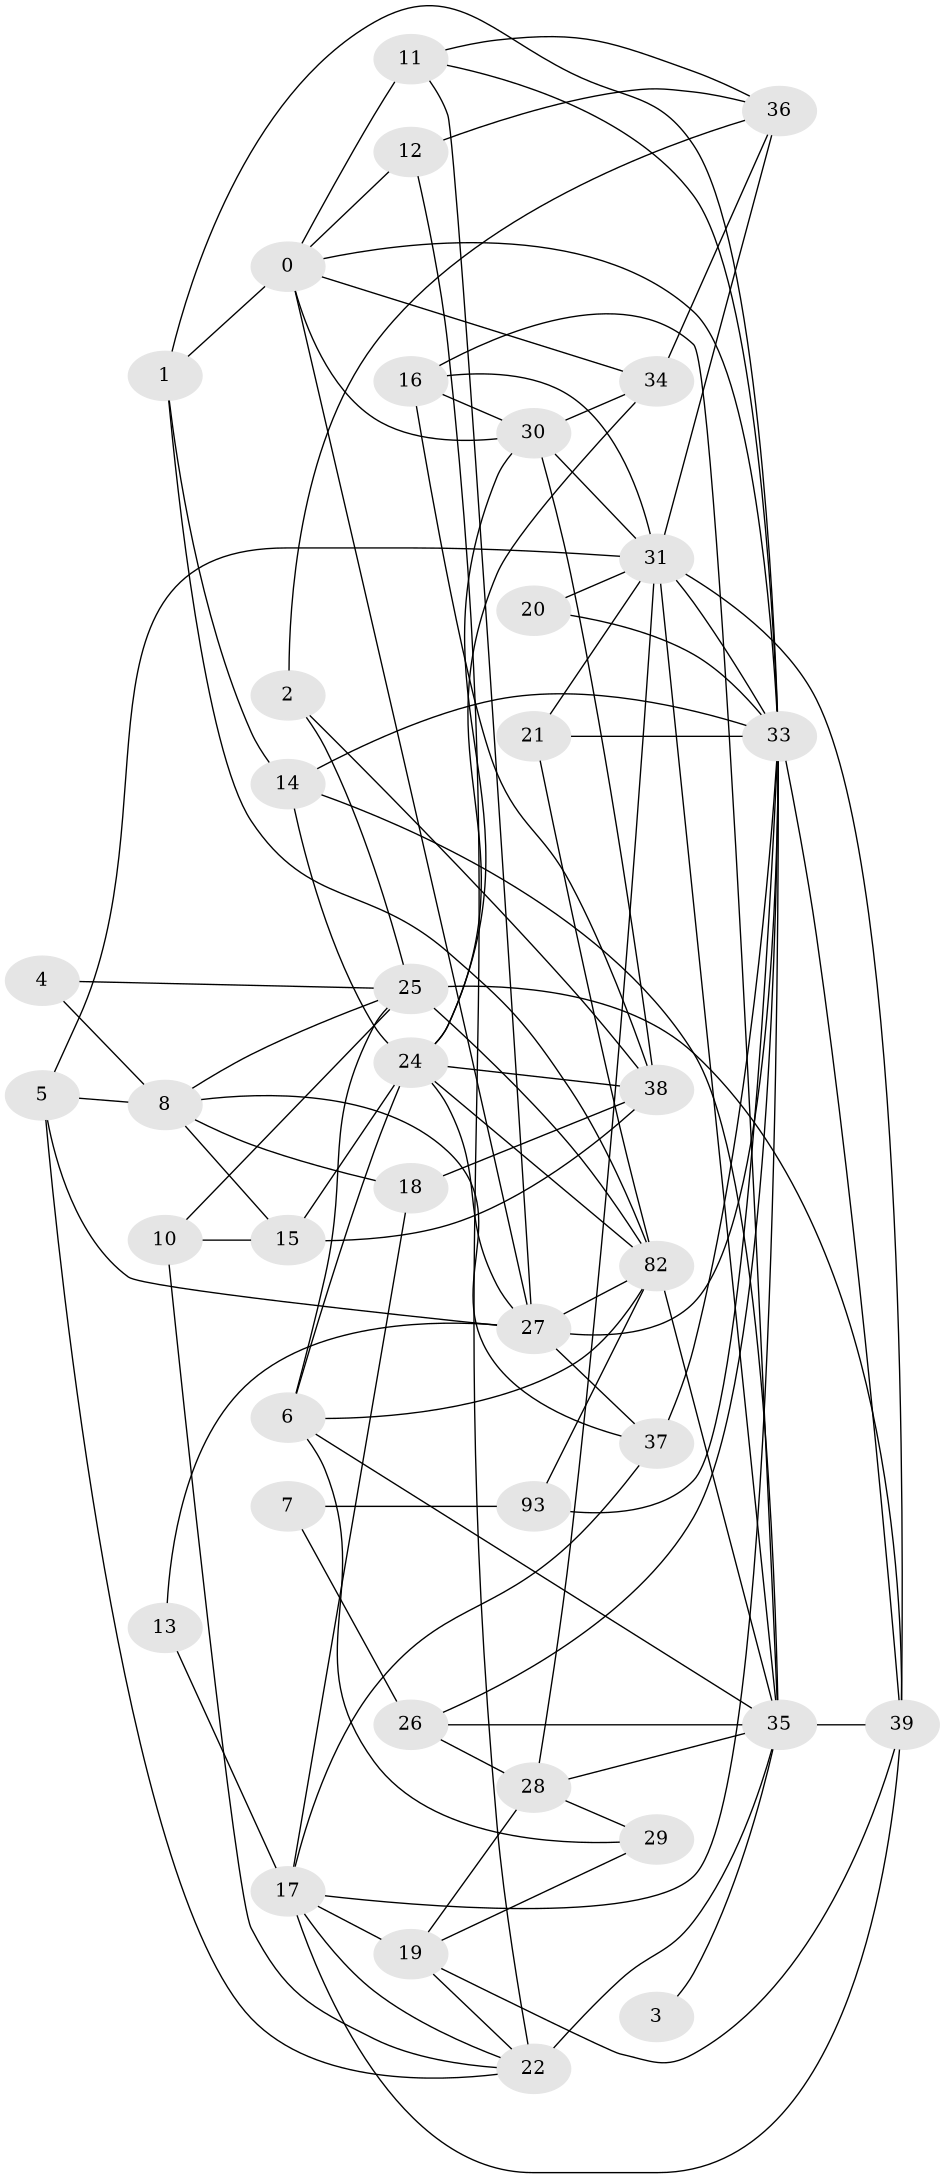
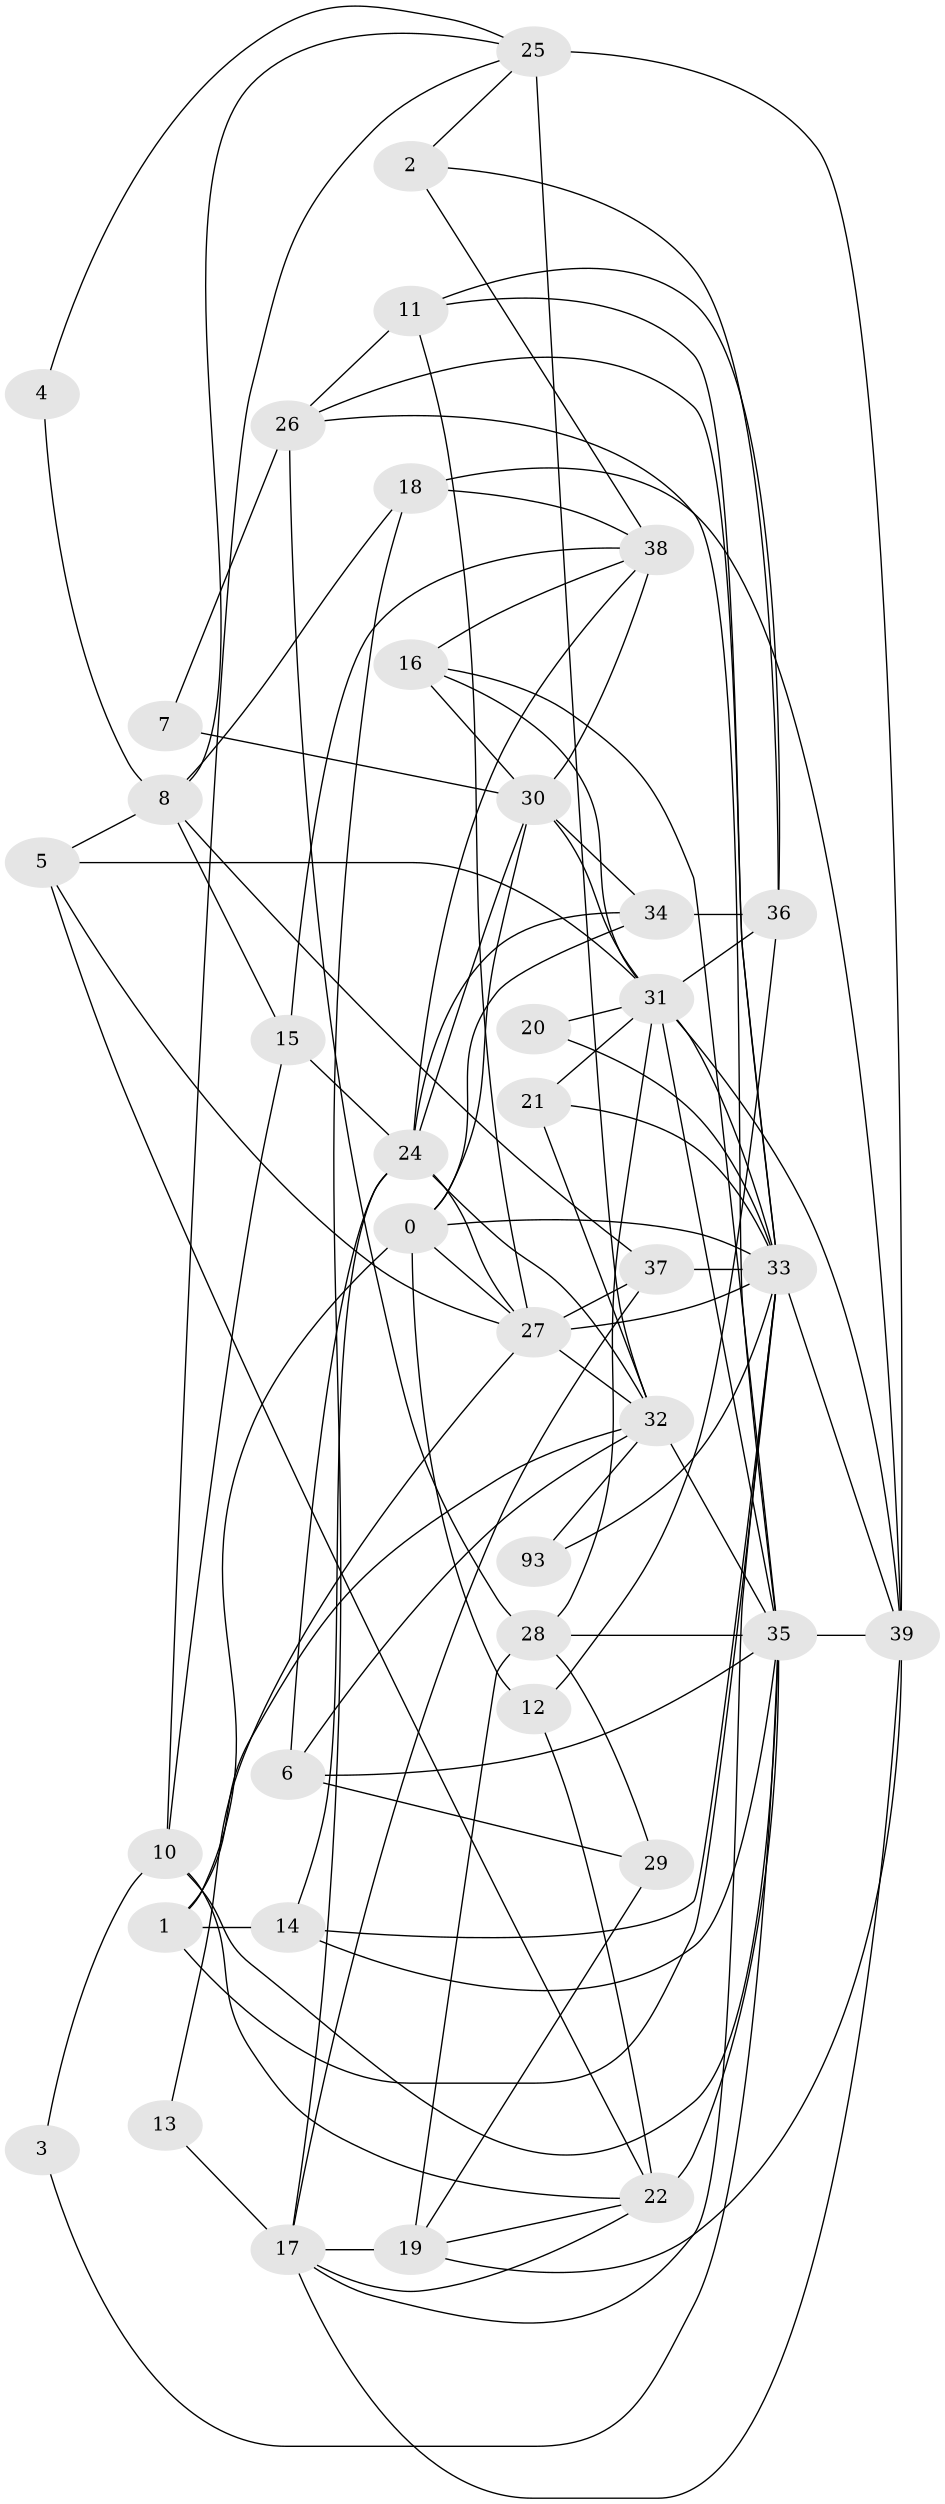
(347, 162) -> (350, 368)
none -> (837, 919)
(336, 1198) -> none
(657, 1266) -> (657, 1421)
(411, 1506) -> (342, 761)
none -> (82, 1994)
none -> (594, 2151)
